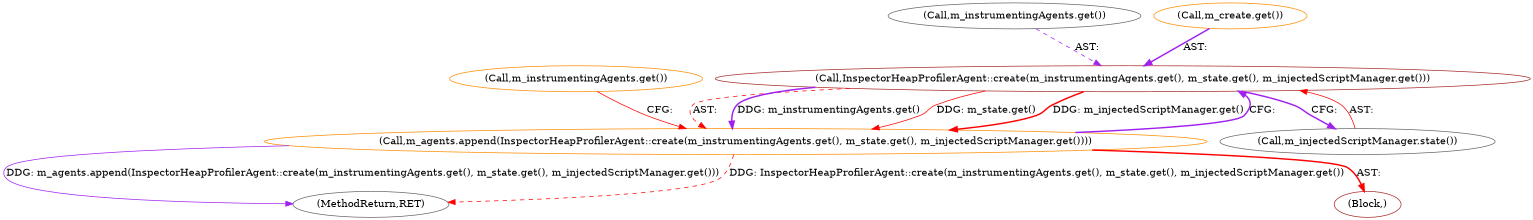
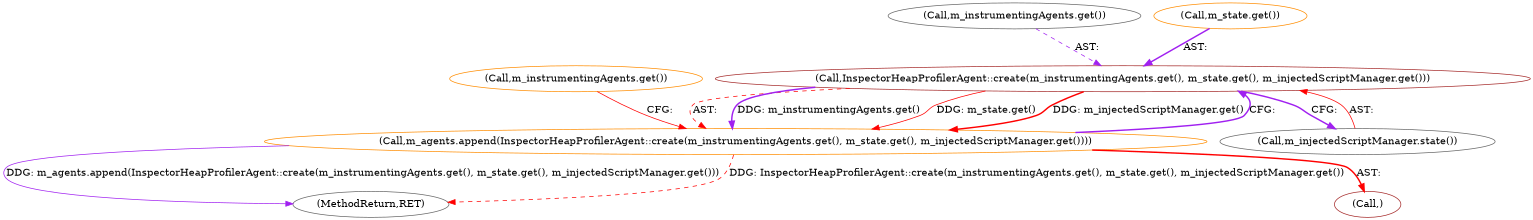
(1230, 16) -> (1230, 16)
(1368, 204) -> (1368, 204)
